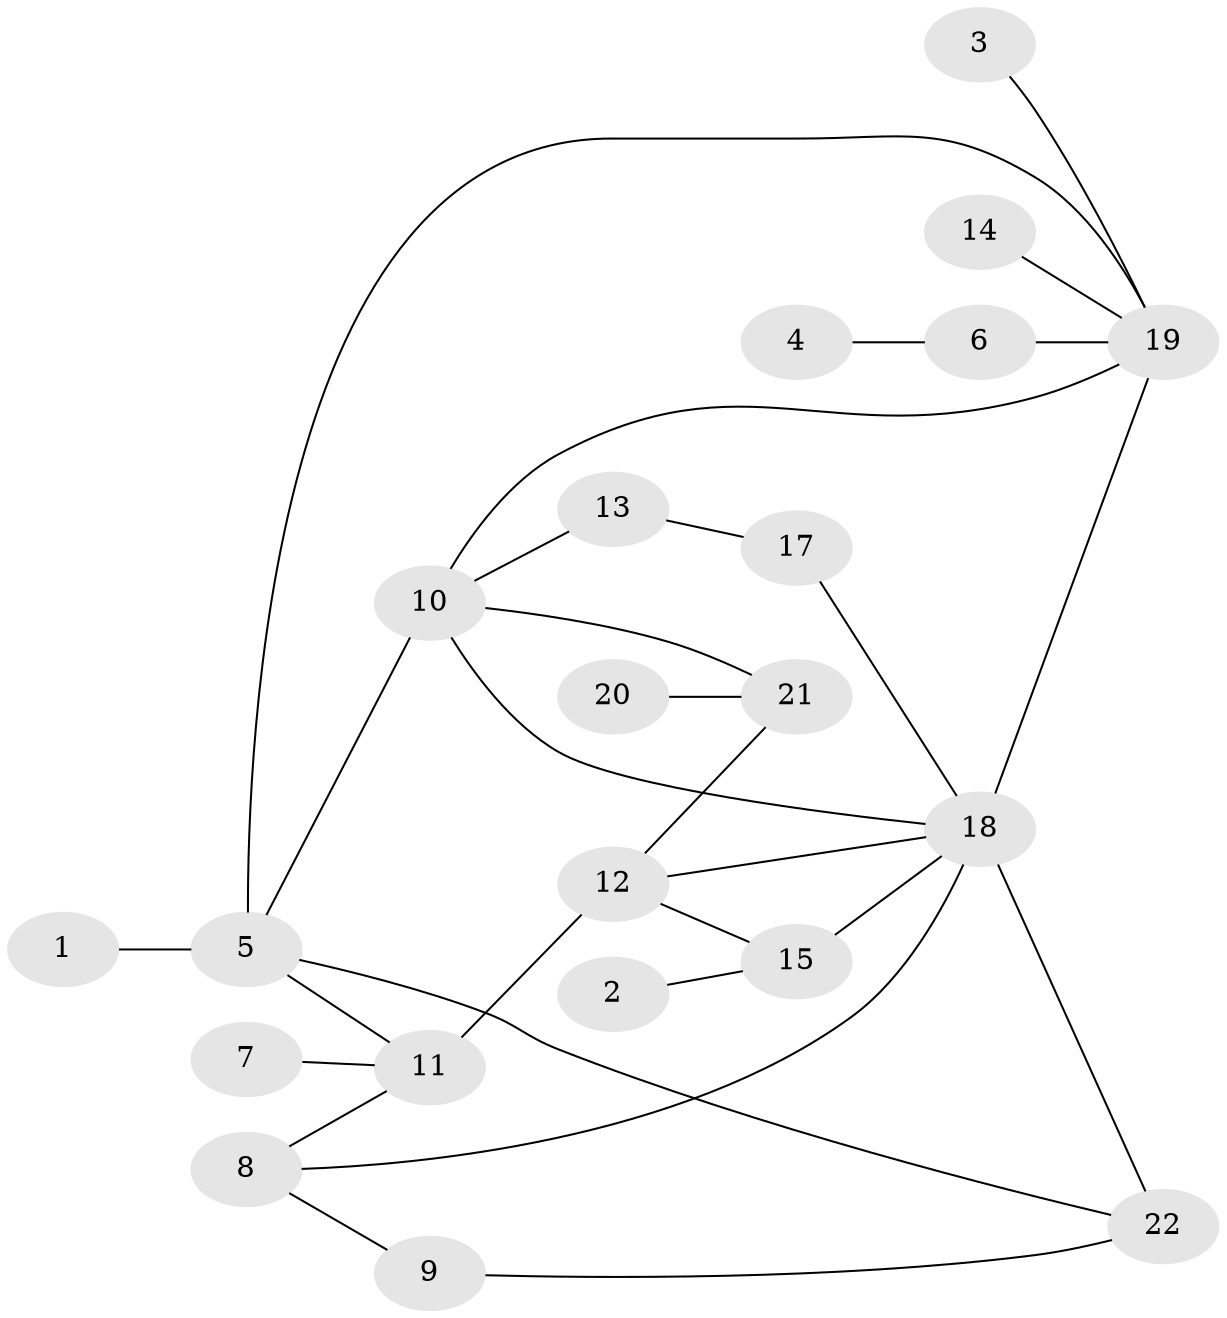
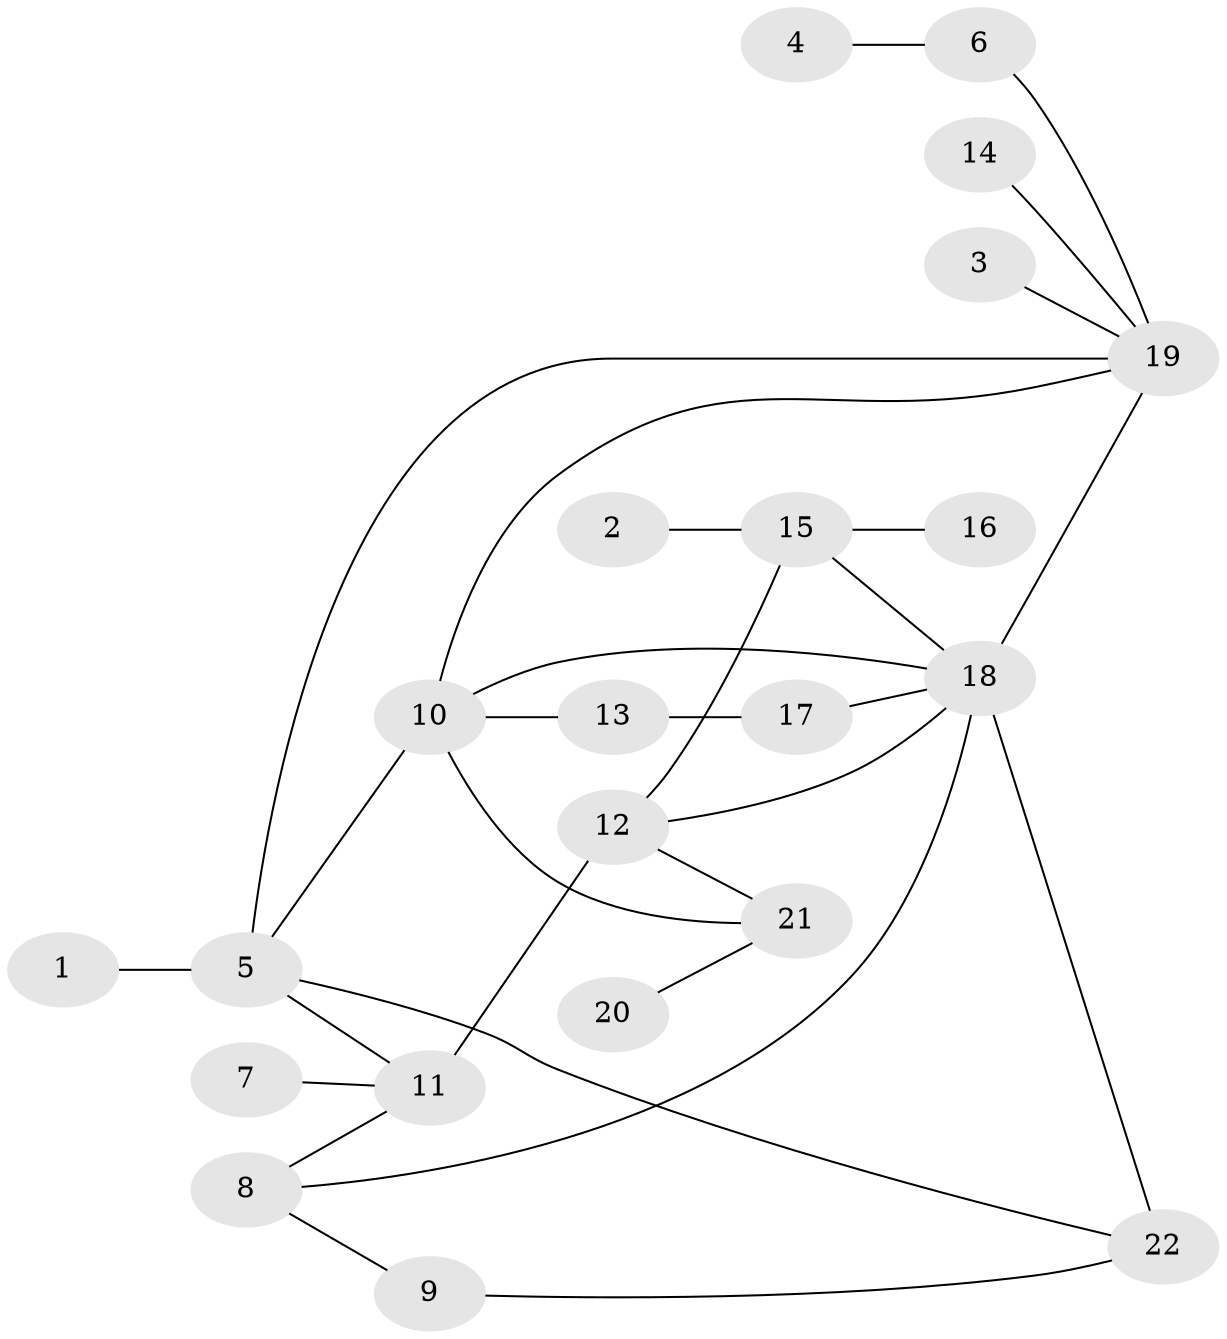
none -> (980, 530)
